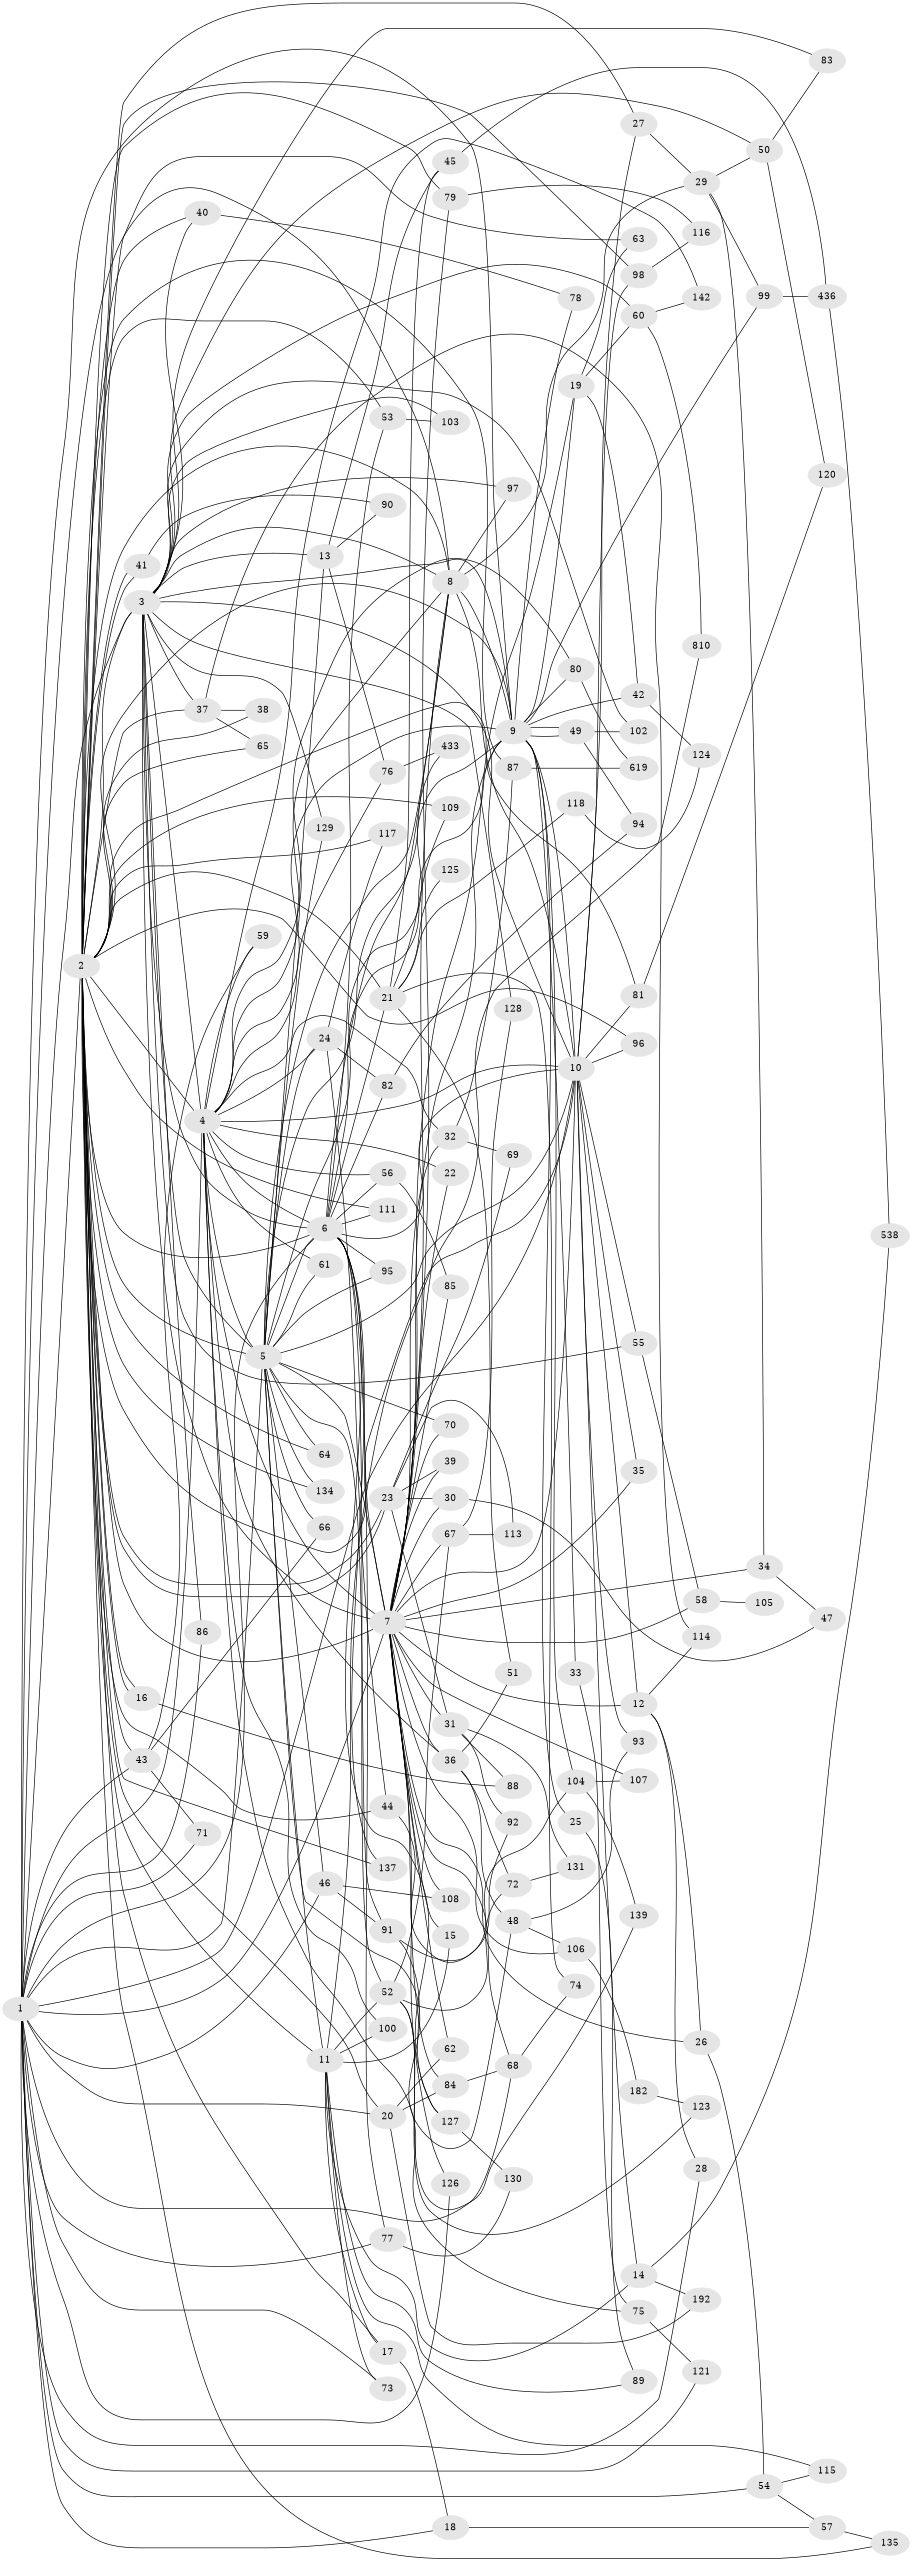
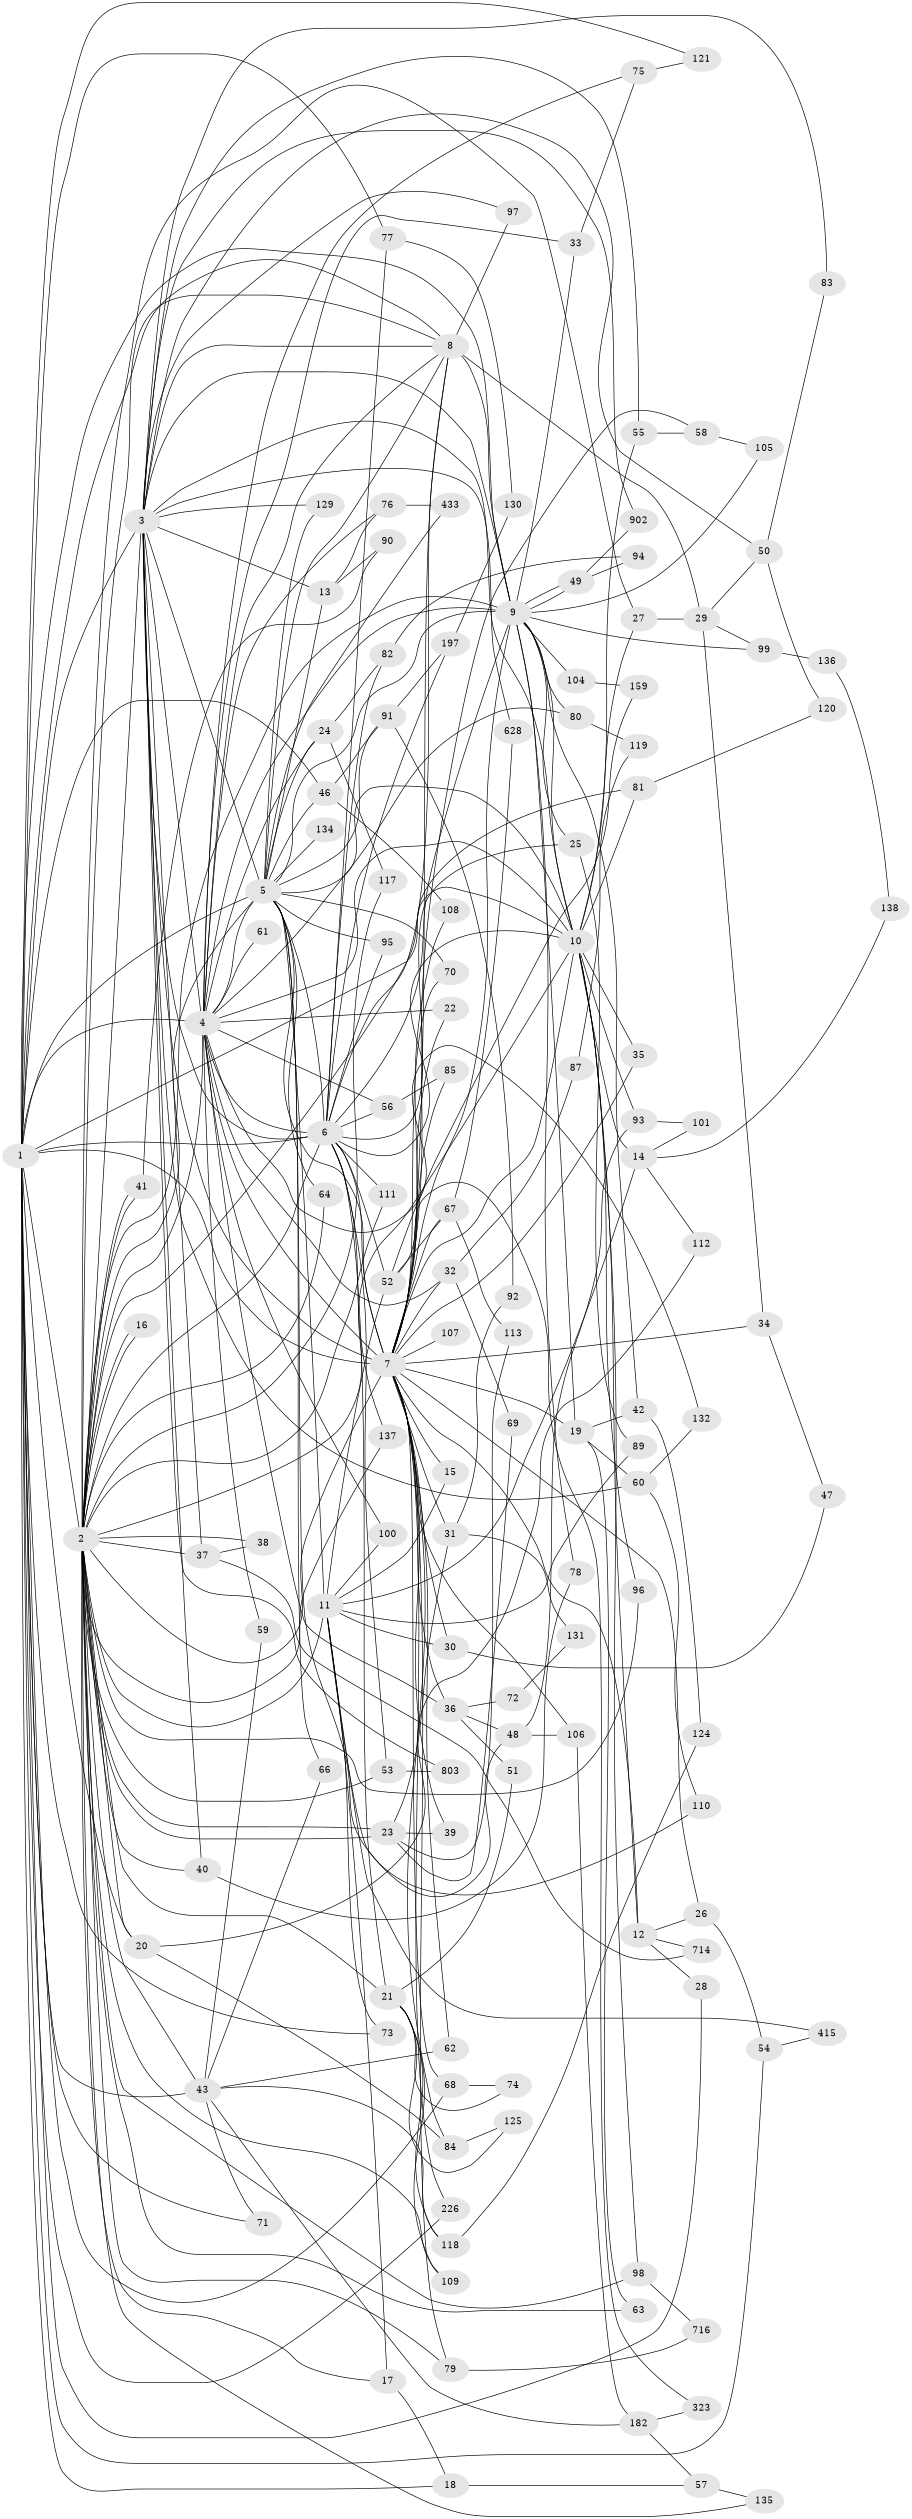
(451, 162) -> none
(702, 233) -> (702, 2331)
(179, 279) -> none
(827, 297) -> (827, 661)
(702, 298) -> (702, 1419)
(451, 423) -> (451, 1772)
none -> (269, 513)
none -> (666, 569)
(702, 646) -> (702, 1807)
(639, 732) -> (639, 521)
(263, 747) -> none
(639, 768) -> (639, 746)
(519, 836) -> none
none -> (443, 881)
(513, 1009) -> (513, 732)
none -> (702, 1124)
(890, 1236) -> (890, 909)
(101, 1285) -> none
(294, 1311) -> none
(419, 1498) -> (385, 1632)
(203, 1632) -> none
(702, 1637) -> (702, 1951)
(608, 1781) -> none
(513, 1787) -> none
(388, 1807) -> none
(639, 1916) -> (639, 687)
(484, 1984) -> none
(425, 2074) -> (327, 2070)
(481, 2076) -> (482, 2135)
none -> (365, 2106)
(702, 2107) -> (702, 2408)
(451, 2122) -> (451, 644)
(451, 2184) -> (451, 2209)
(702, 2300) -> (702, 1244)
none -> (378, 2323)
(827, 2471) -> (827, 2034)
(796, 2507) -> (674, 2458)
